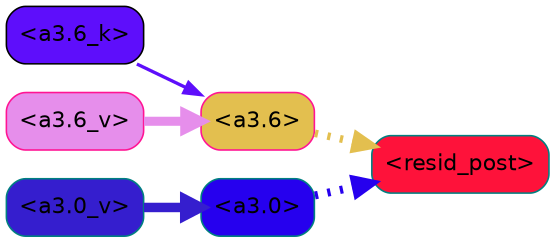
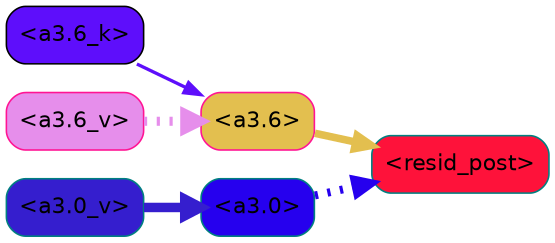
(164, 121) -> (164, 121)
(335, 138) -> (335, 138)
